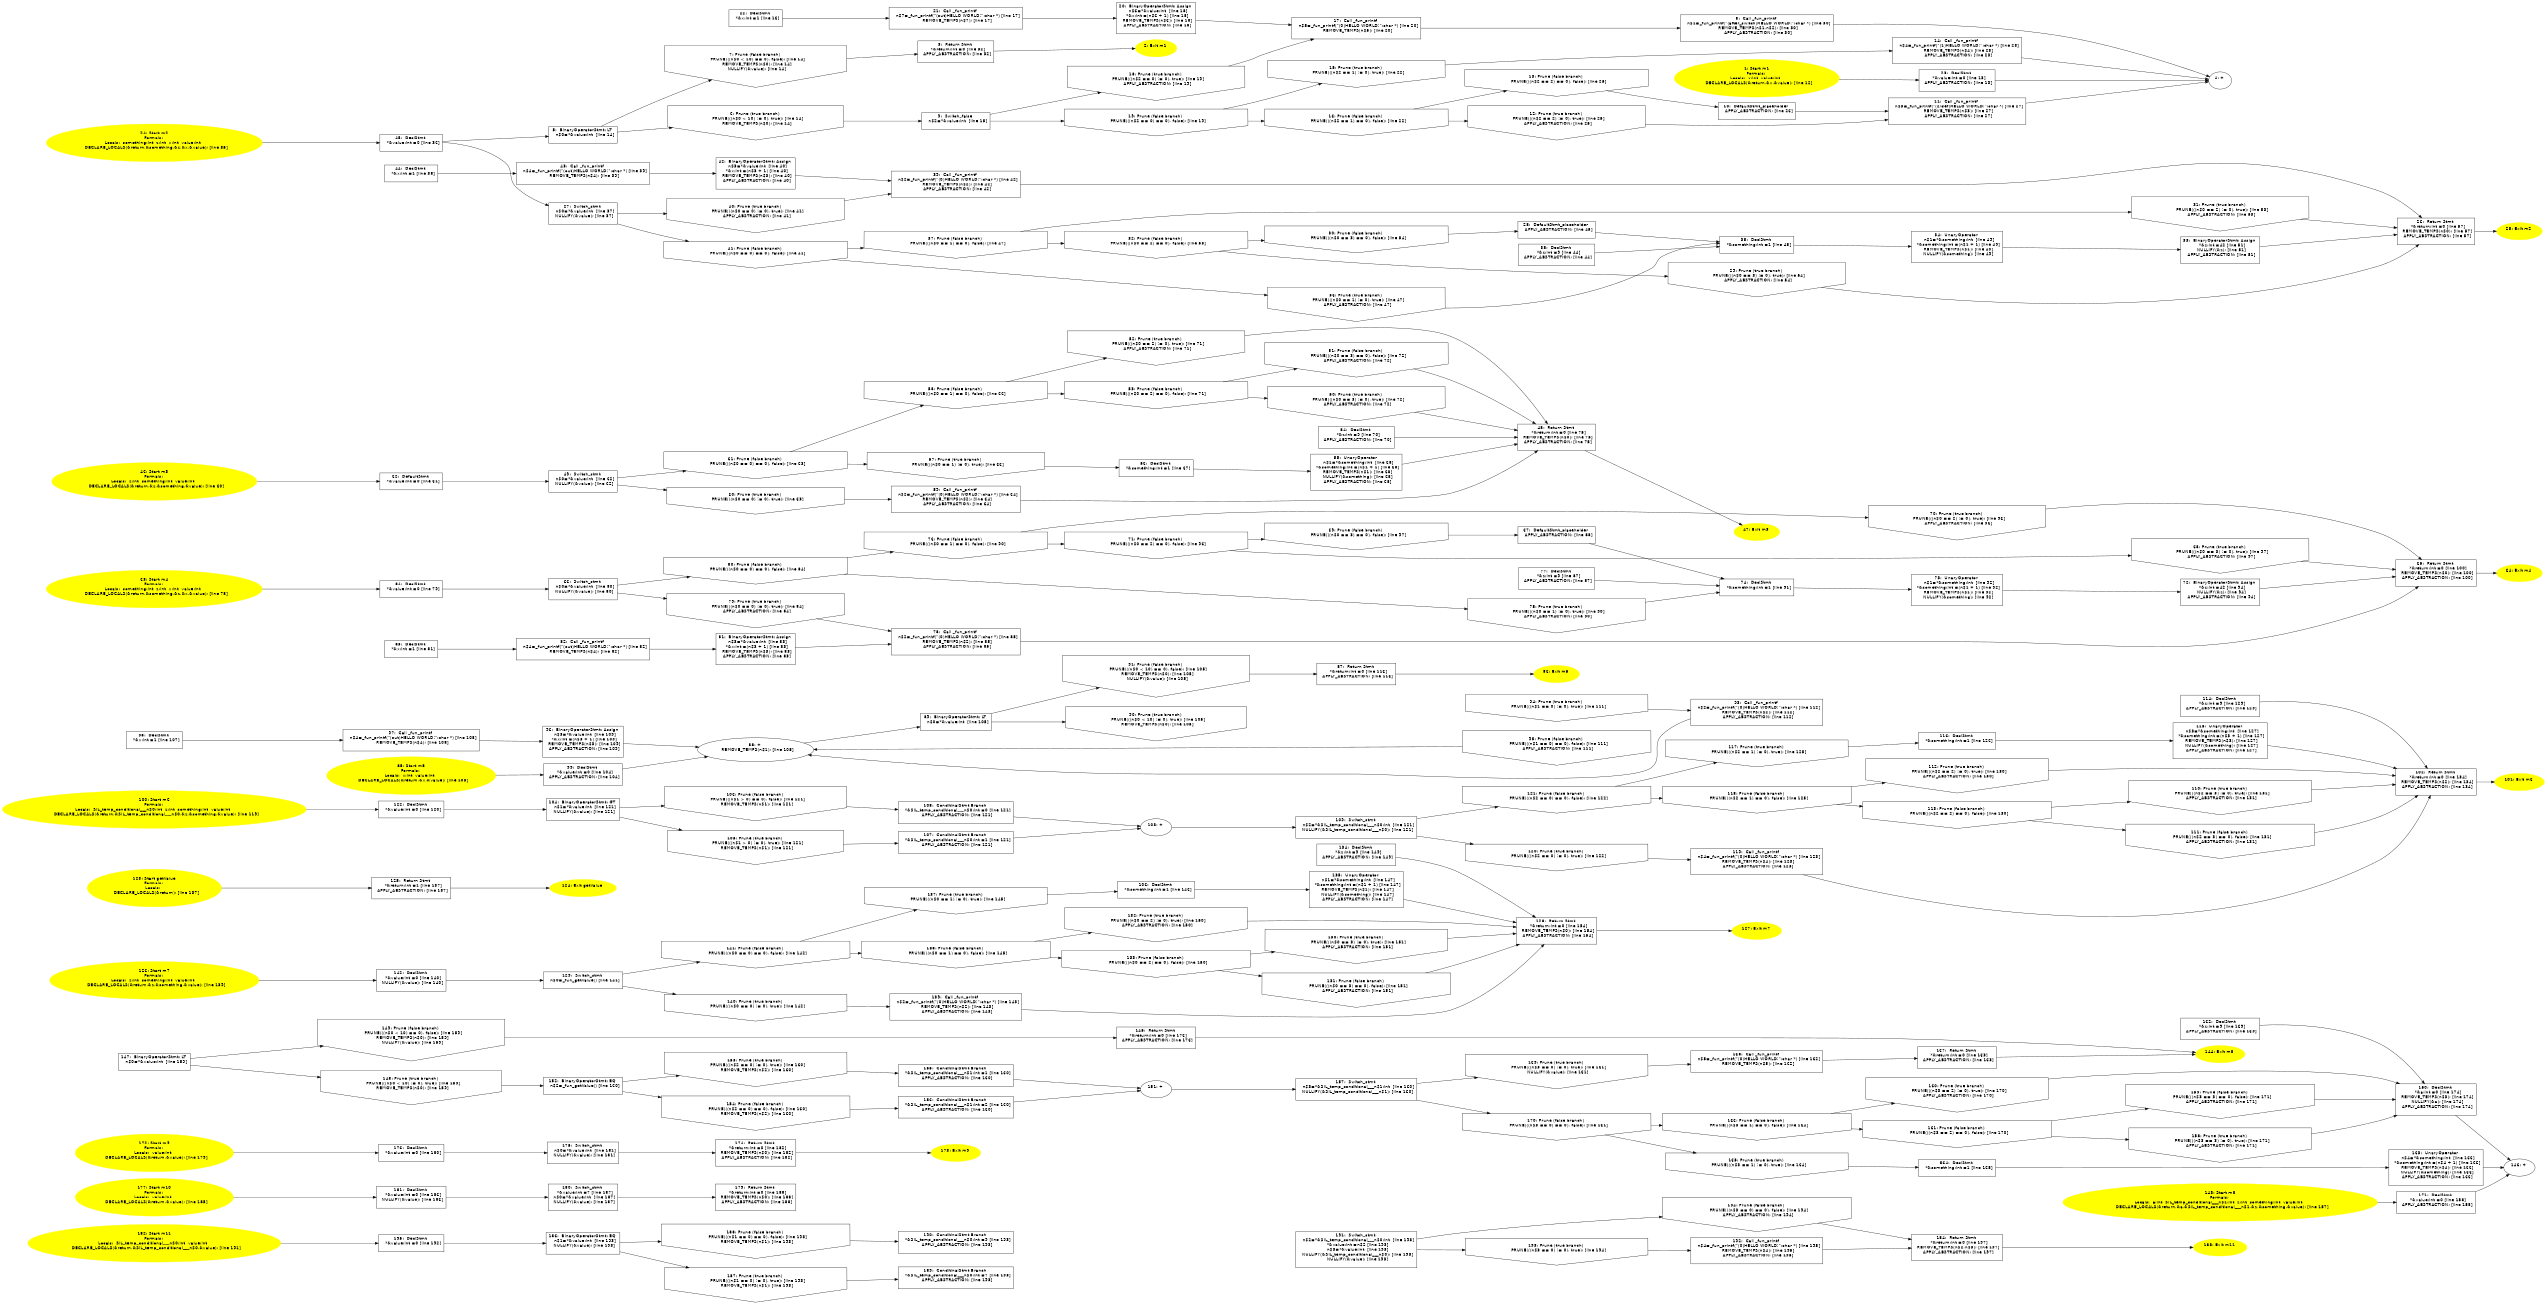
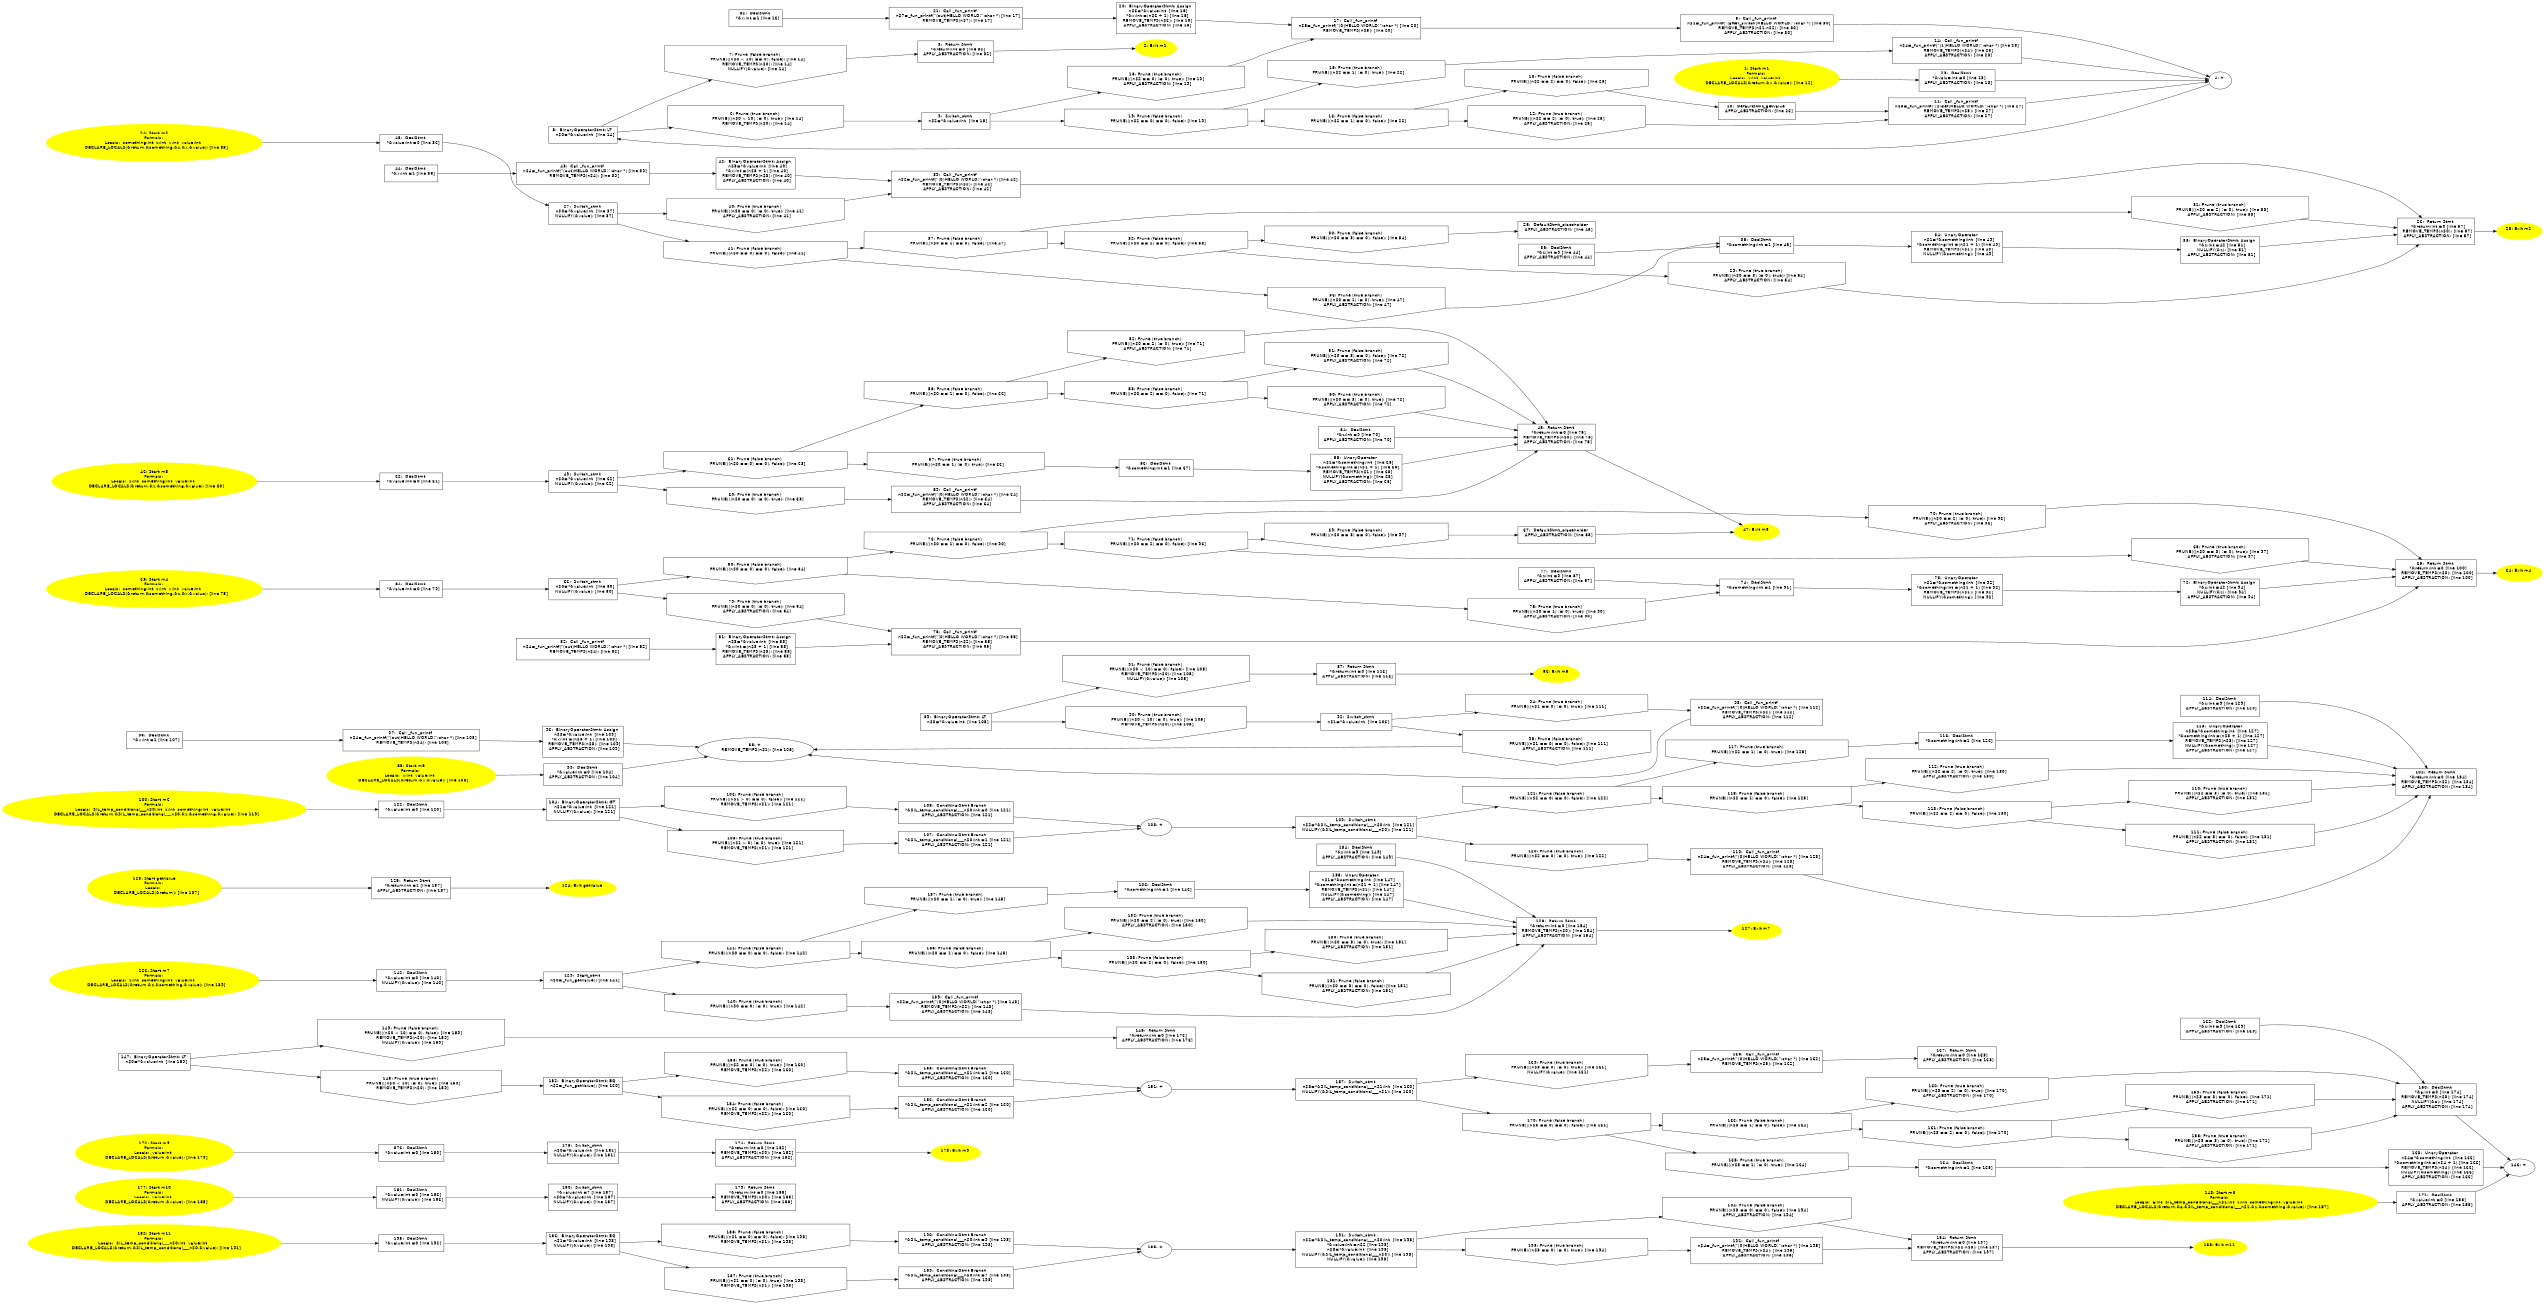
(756, 18) -> (756, 18)
(1757, 111) -> (1757, 111)
(956, 121) -> (956, 121)
(494, 139) -> (1419, 149)
(1656, 237) -> none
(411, 481) -> (411, 481)
(1655, 561) -> (1663, 533)
(411, 649) -> none
none -> (1356, 722)
(860, 735) -> none
(2519, 782) -> none
(583, 980) -> (583, 980)
(2220, 1054) -> none
(411, 1153) -> (411, 1153)
(1957, 1168) -> (1957, 1168)
none -> (1156, 1250)
